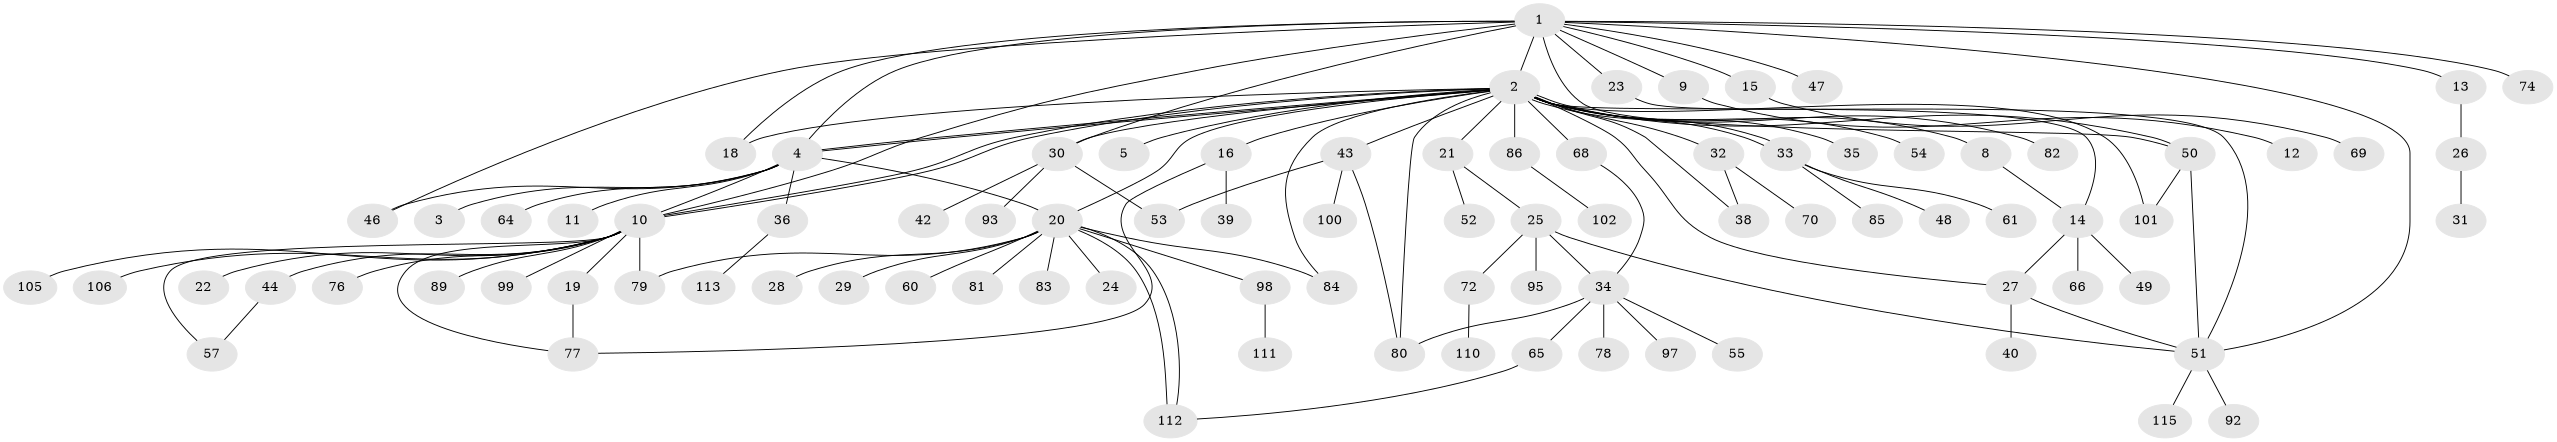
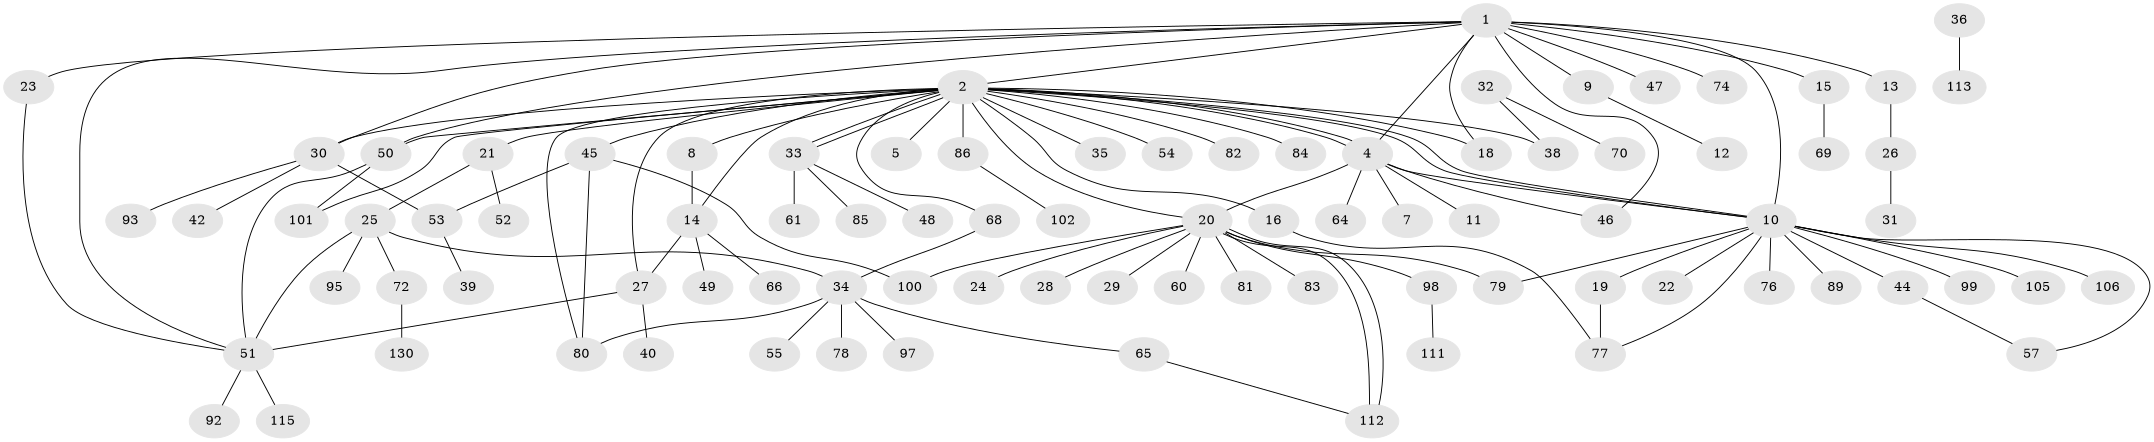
(1638, 125) -> none
(1346, 154) -> (590, 154)
(1226, 185) -> (453, 254)
(790, 187) -> none
(439, 221) -> (1407, 221)
(1197, 249) -> (1056, 247)
(1468, 354) -> (402, 354)
